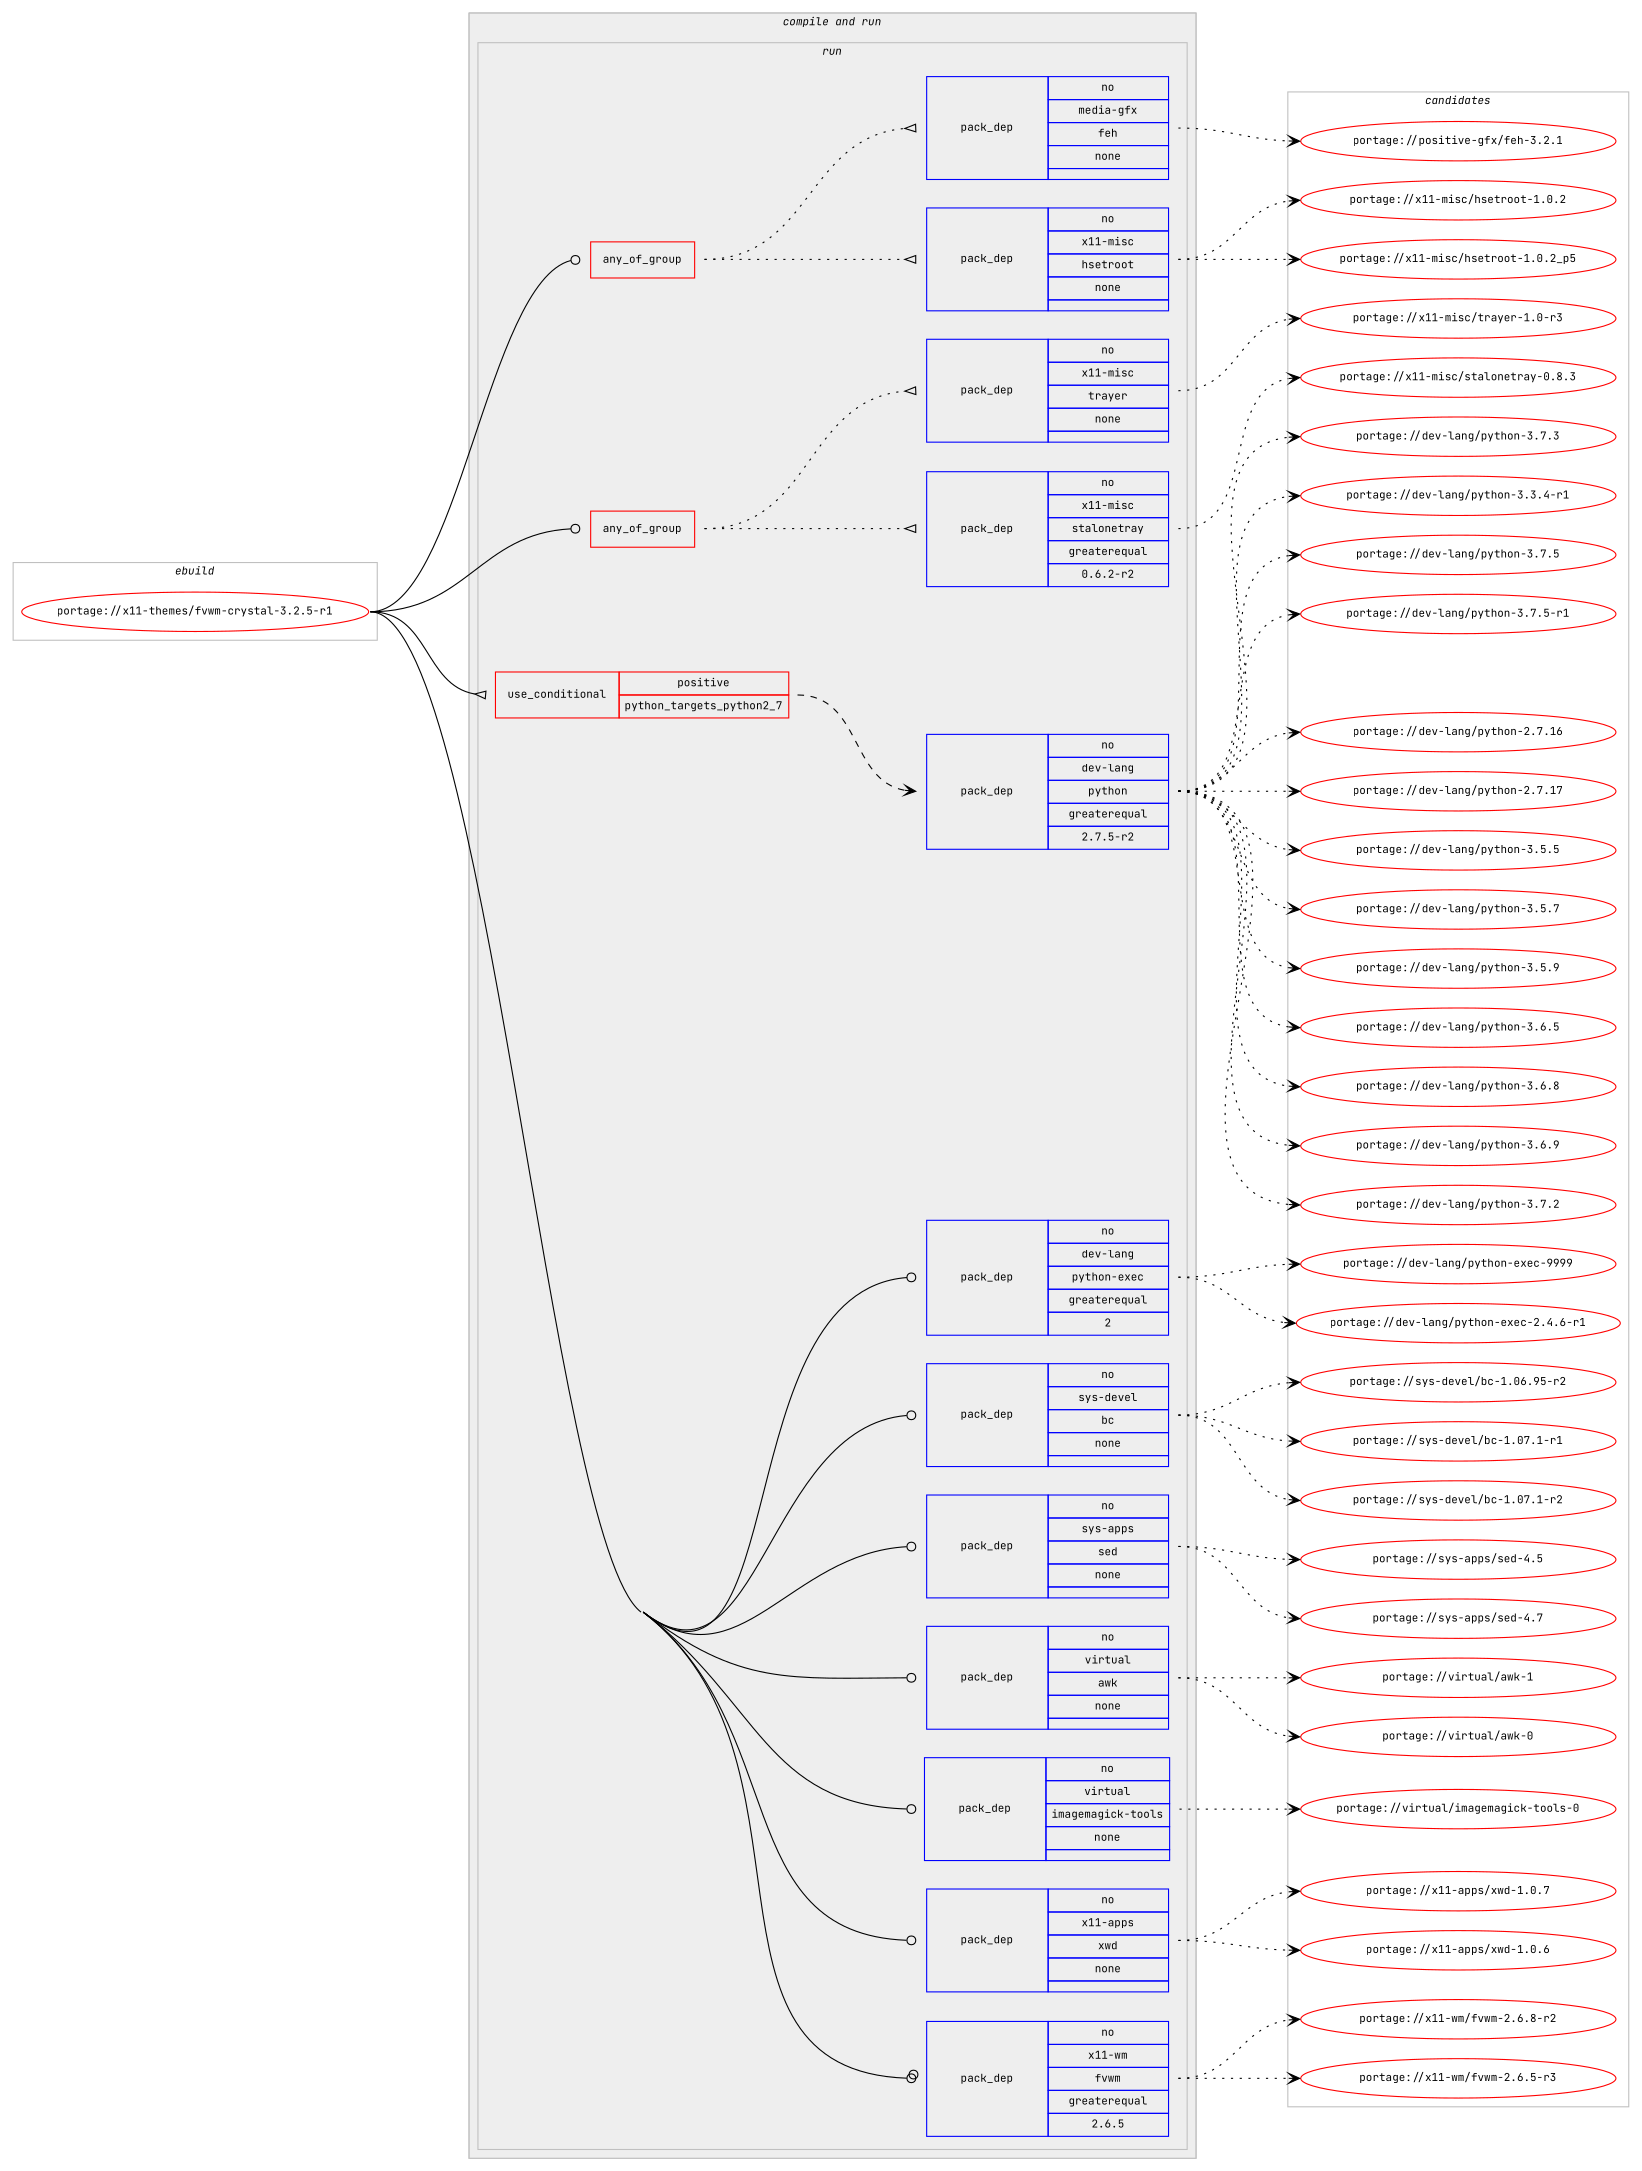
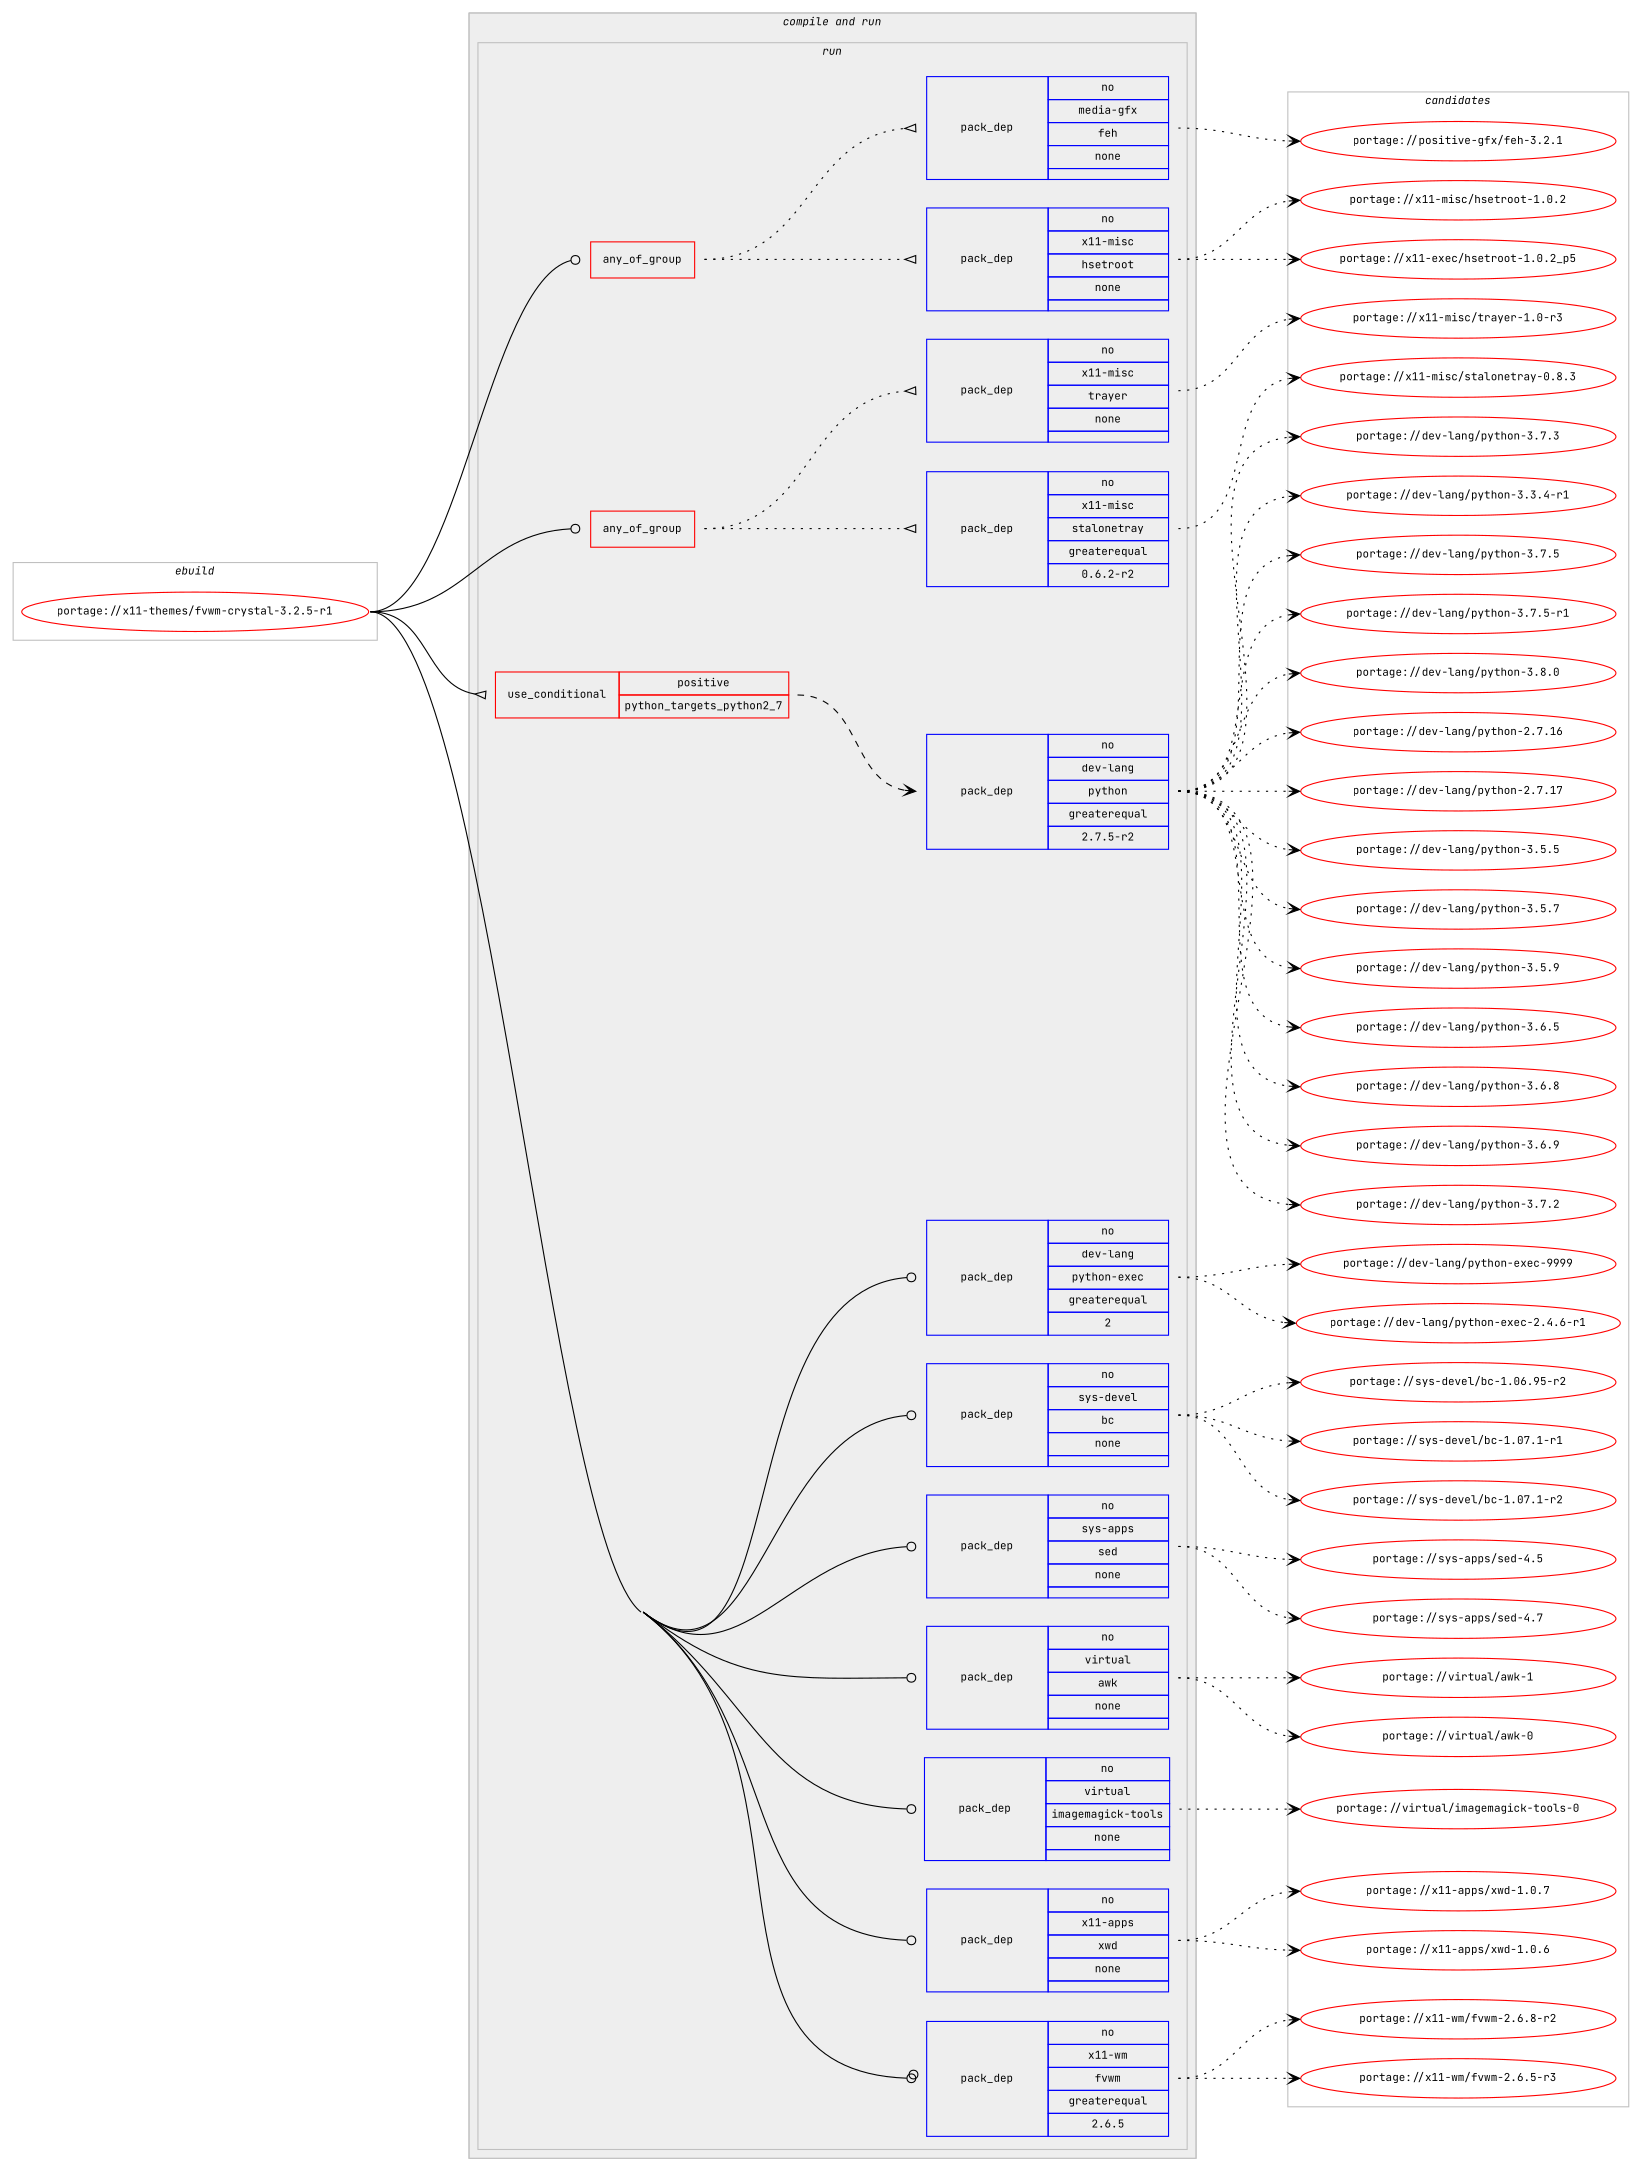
(1458, 259) -> (1458, 259)
none -> (1458, 673)
